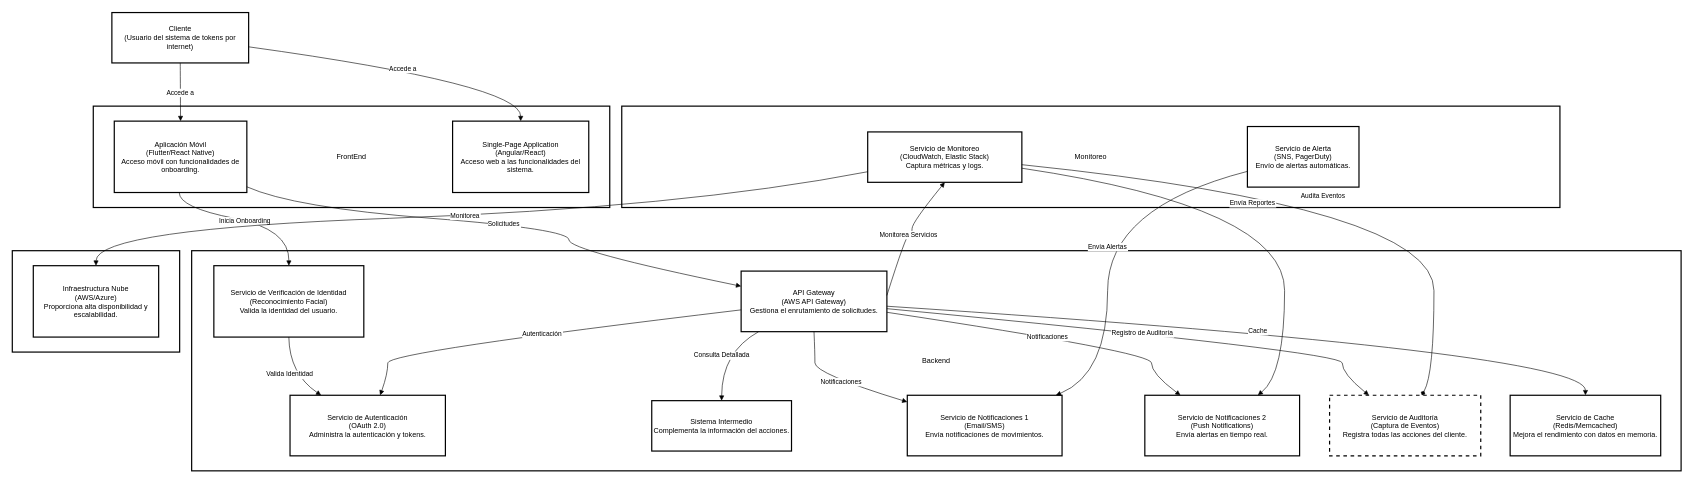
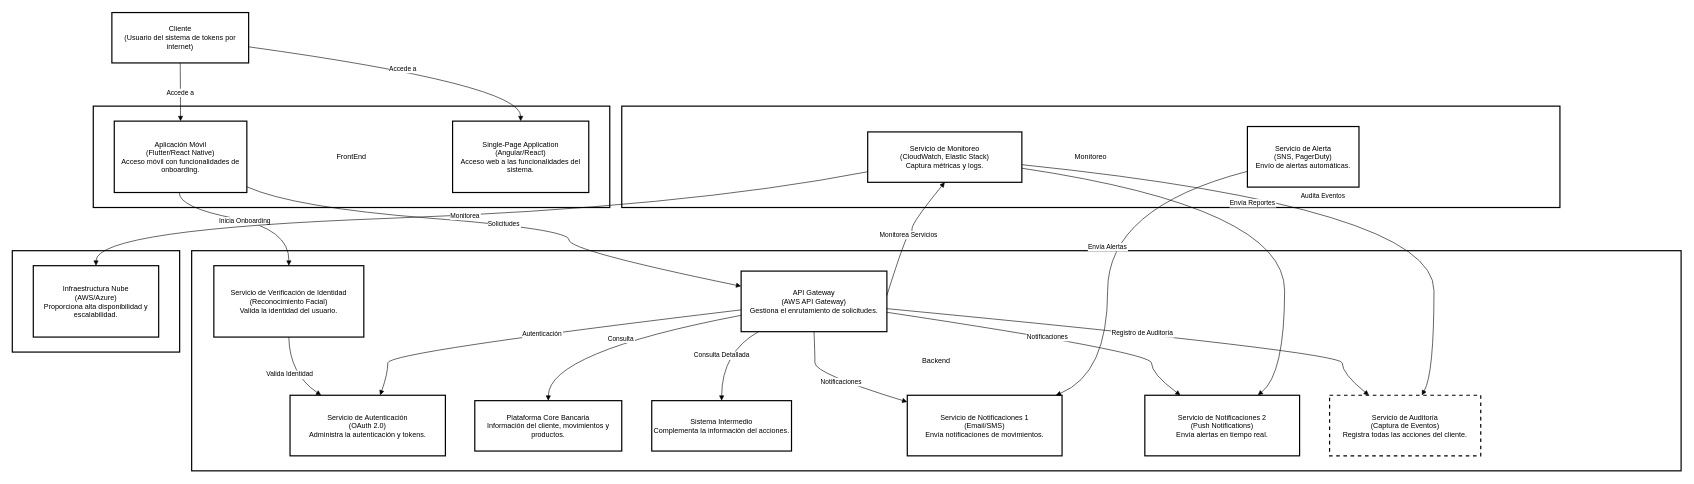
none -> (637, 340)
(1439, 354) -> none
(1425, 390) -> (1425, 390)
(1586, 425) -> none
none -> (548, 426)
